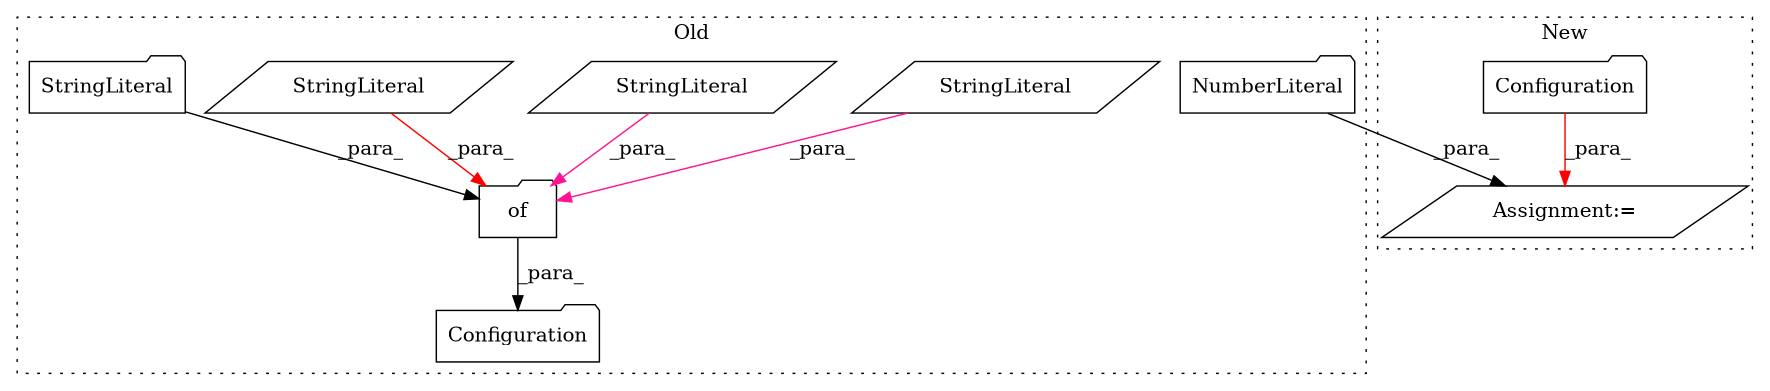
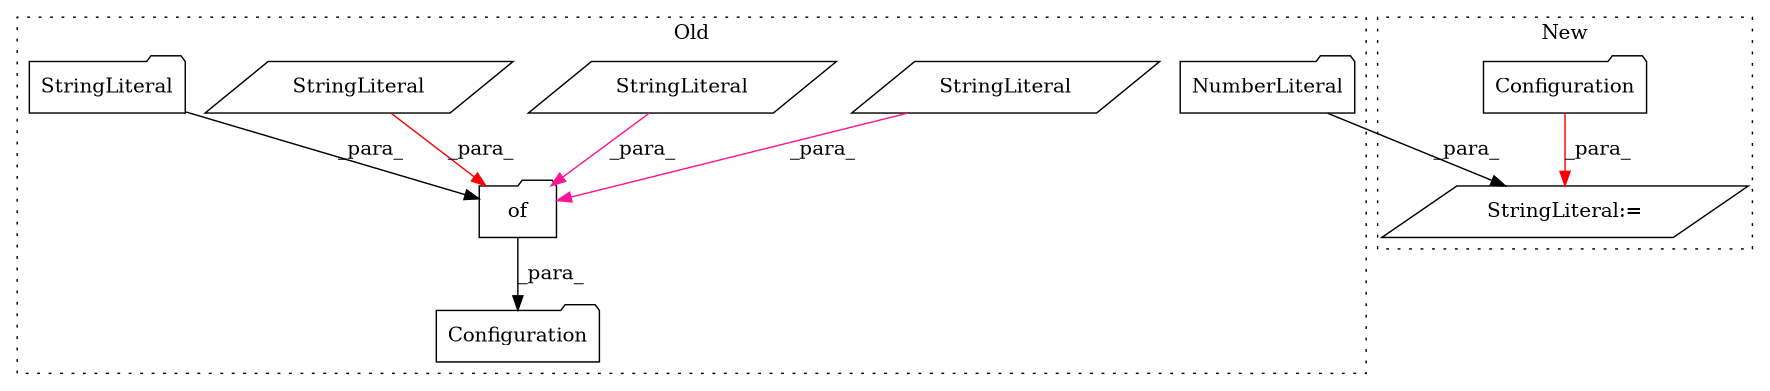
(1565, 212) -> (1565, 212)
